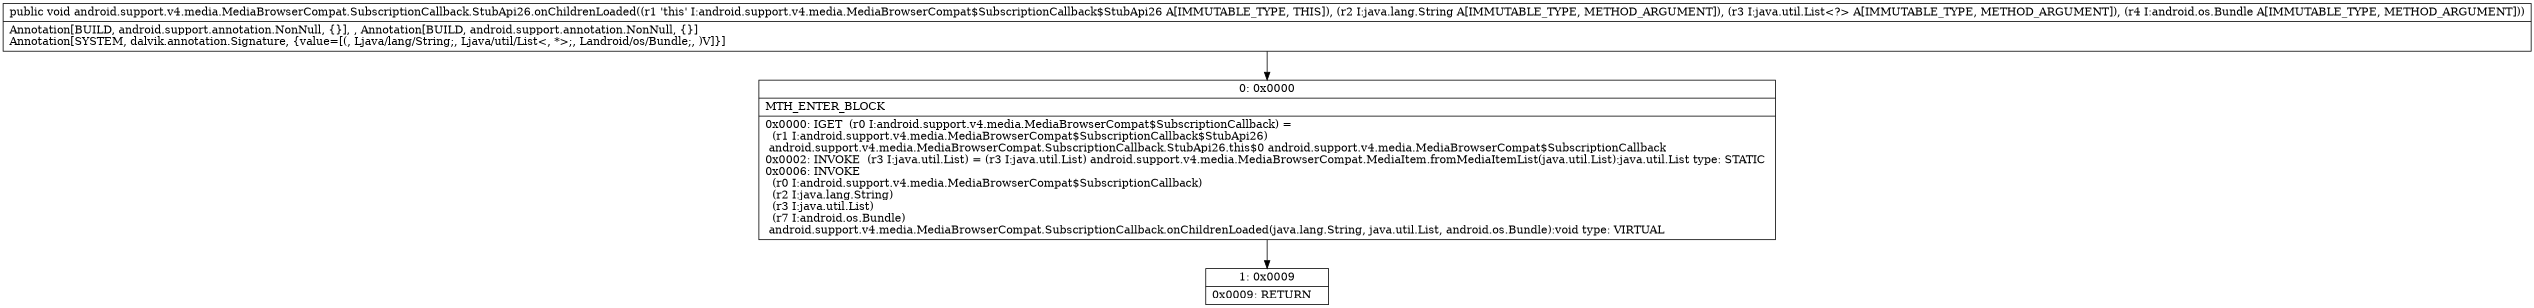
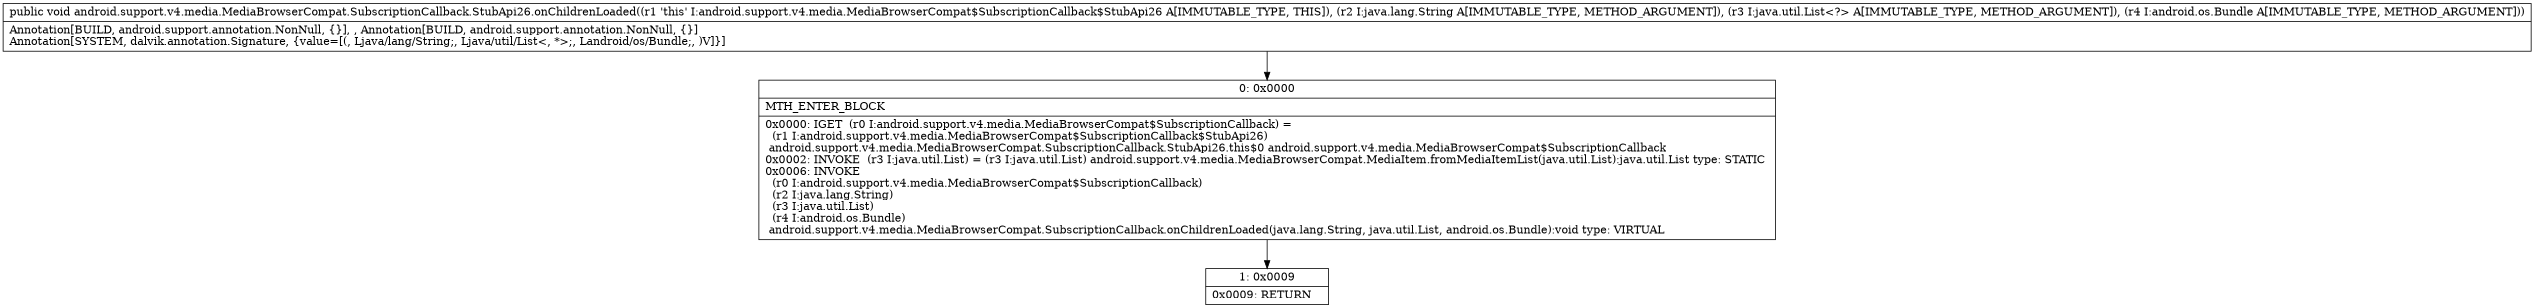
(836, 219) -> (836, 219)
